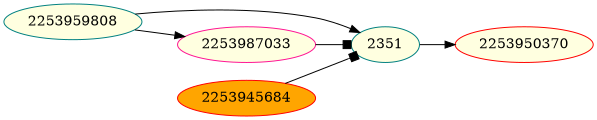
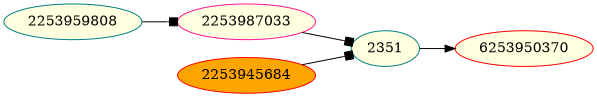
(244, 10) -> none
(155, 33) -> (155, 22)
(524, 45) -> (524, 49)
